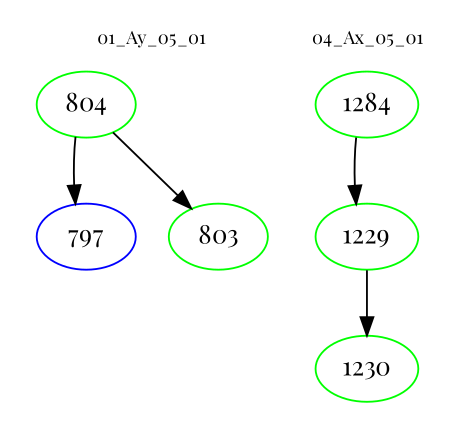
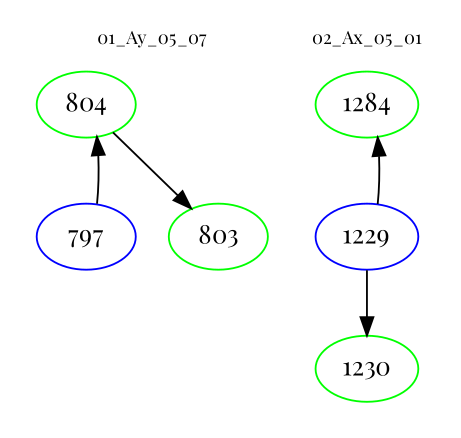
(152, 39) -> (152, 39)
(368, 39) -> (368, 39)
(74, 161) -> (99, 180)
(355, 161) -> (379, 180)
(367, 237) -> (367, 237)
